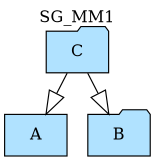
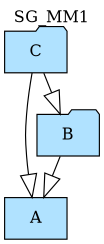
none -> (56, 166)
